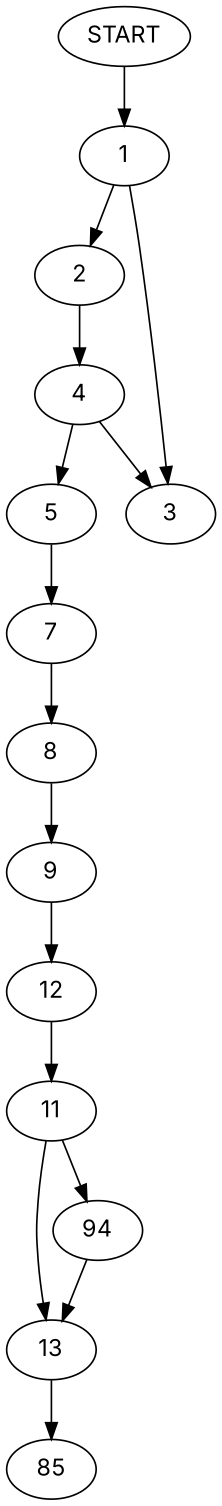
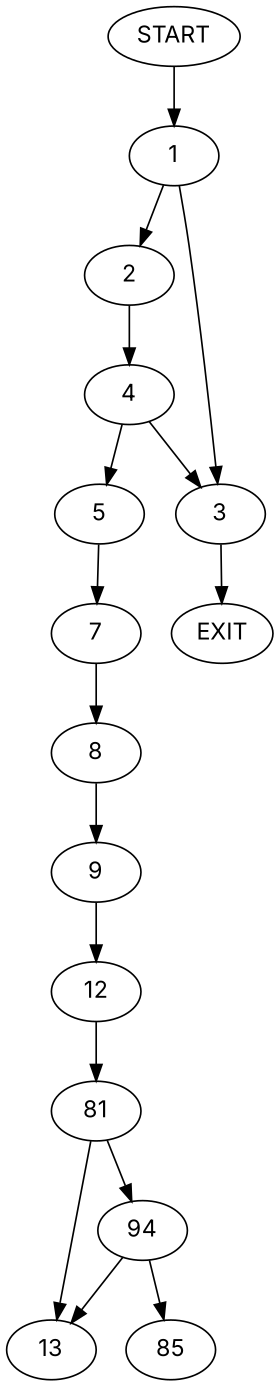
none -> (222, 633)
(51, 1111) -> (96, 1111)
(51, 1401) -> (155, 1282)
